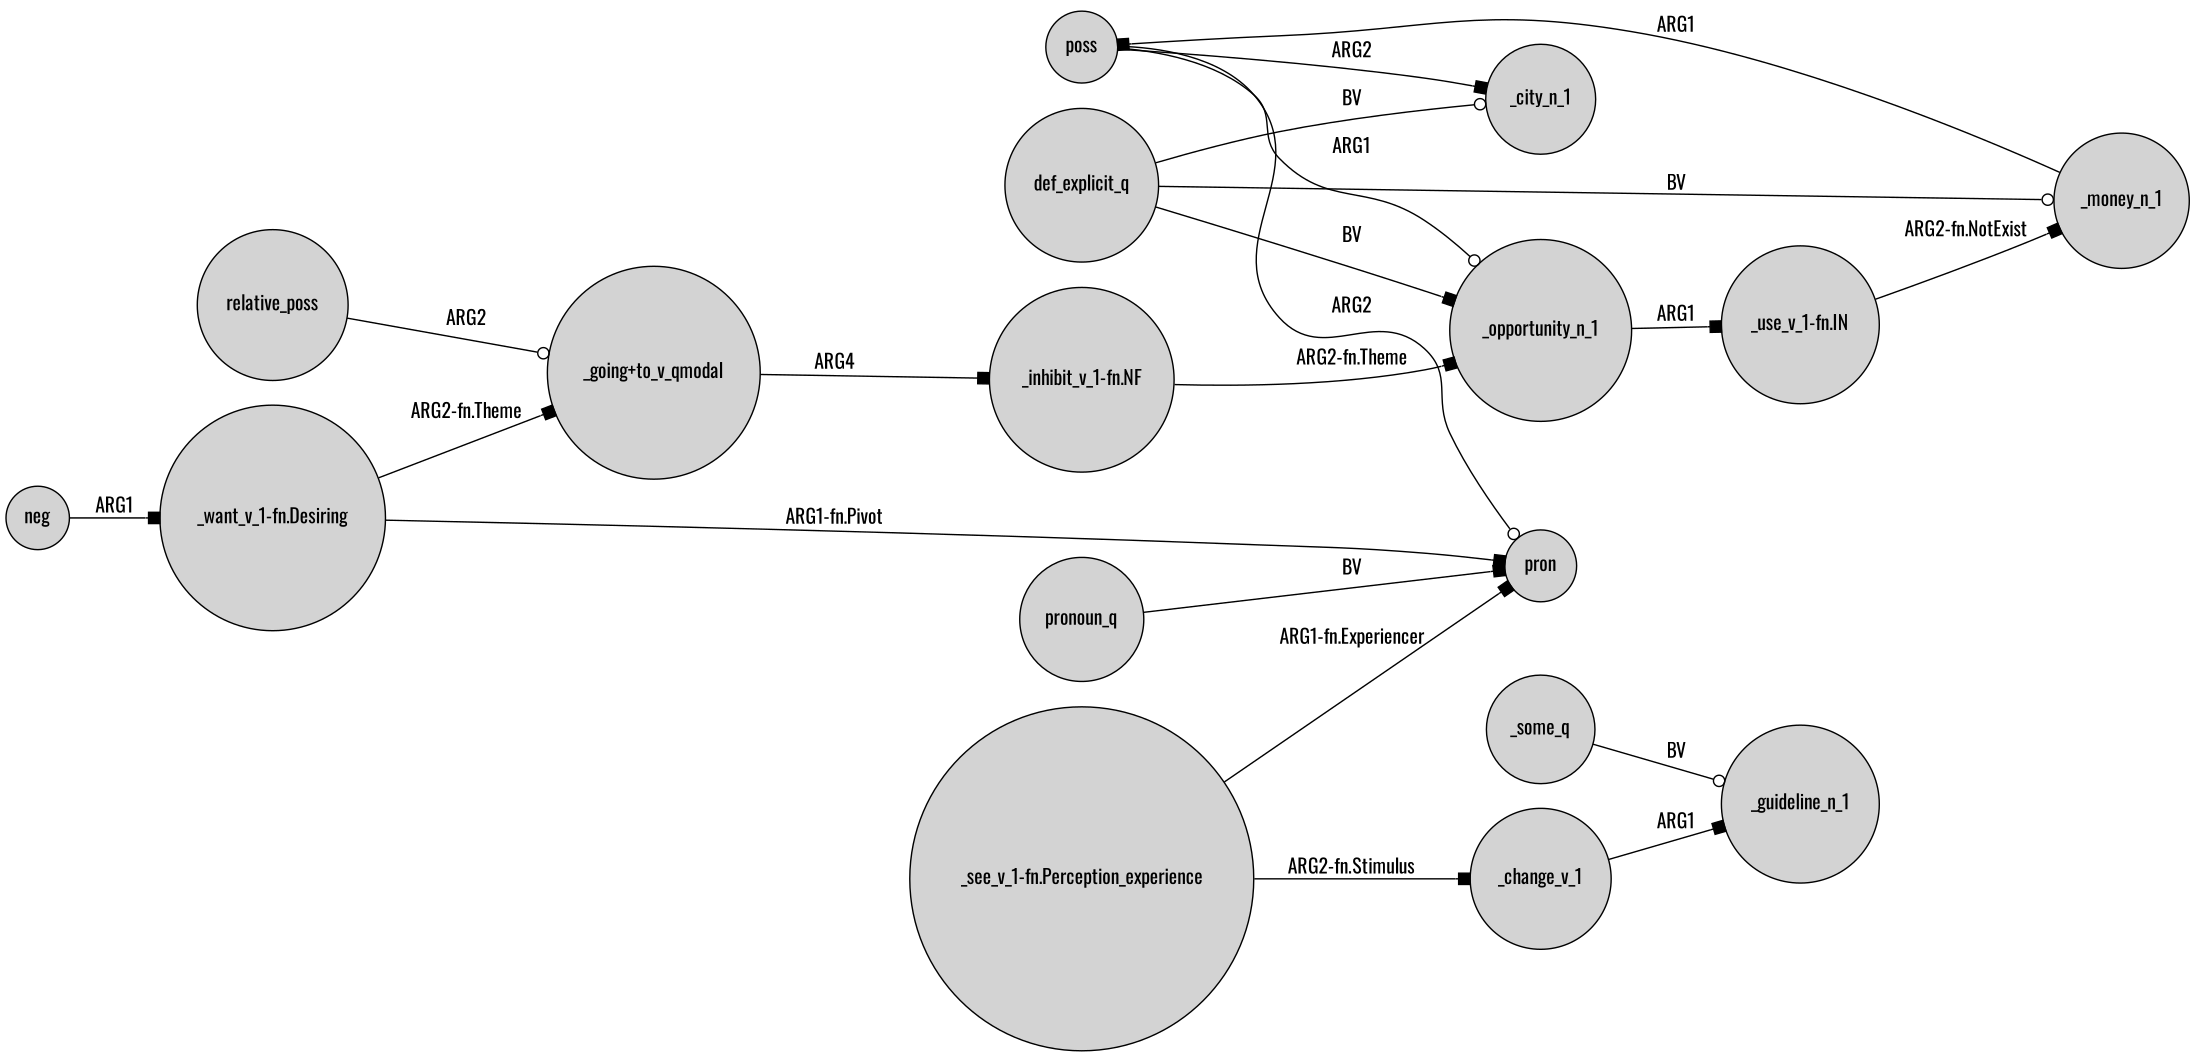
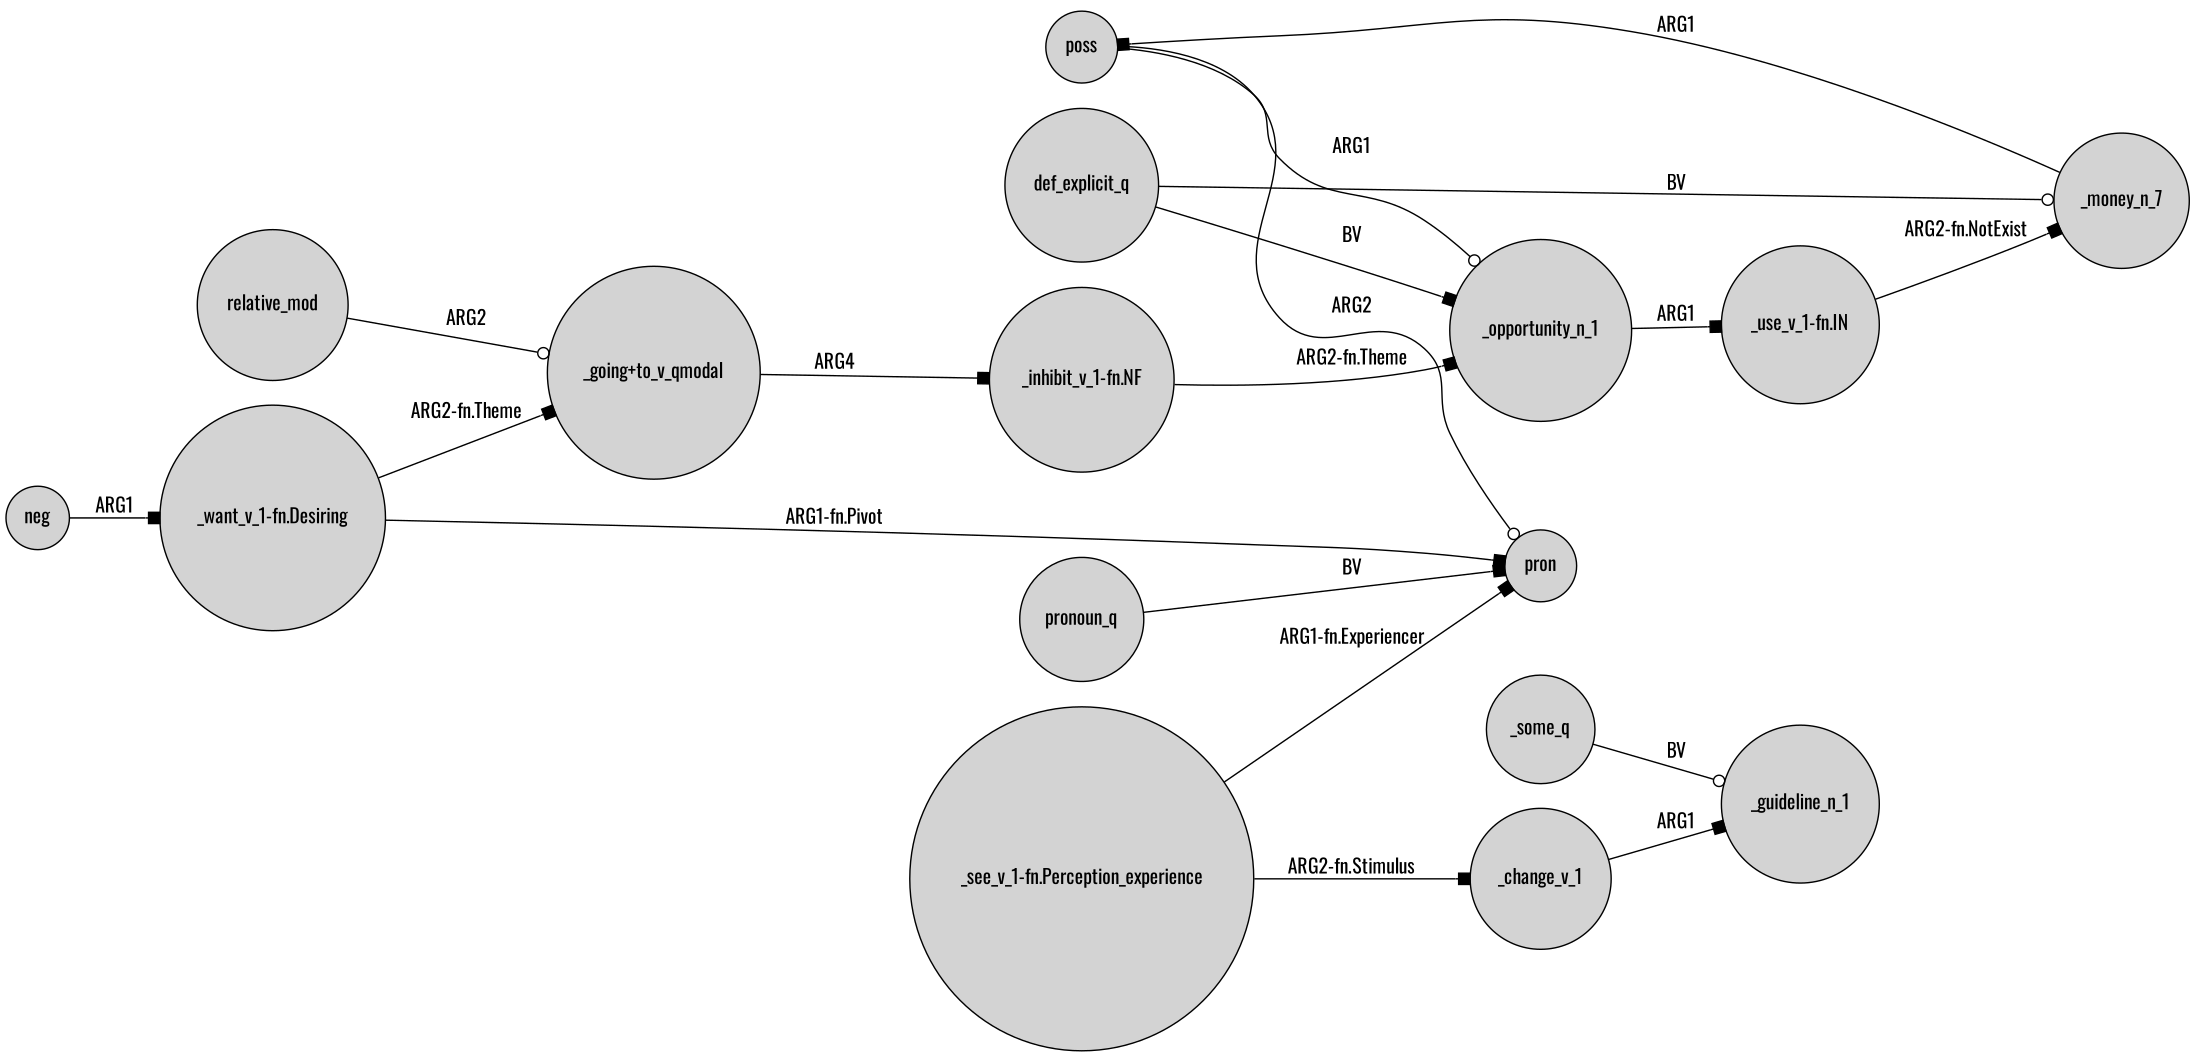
(1541, 99) -> none
(2122, 201) -> (2122, 201)
(273, 305) -> (273, 305)
